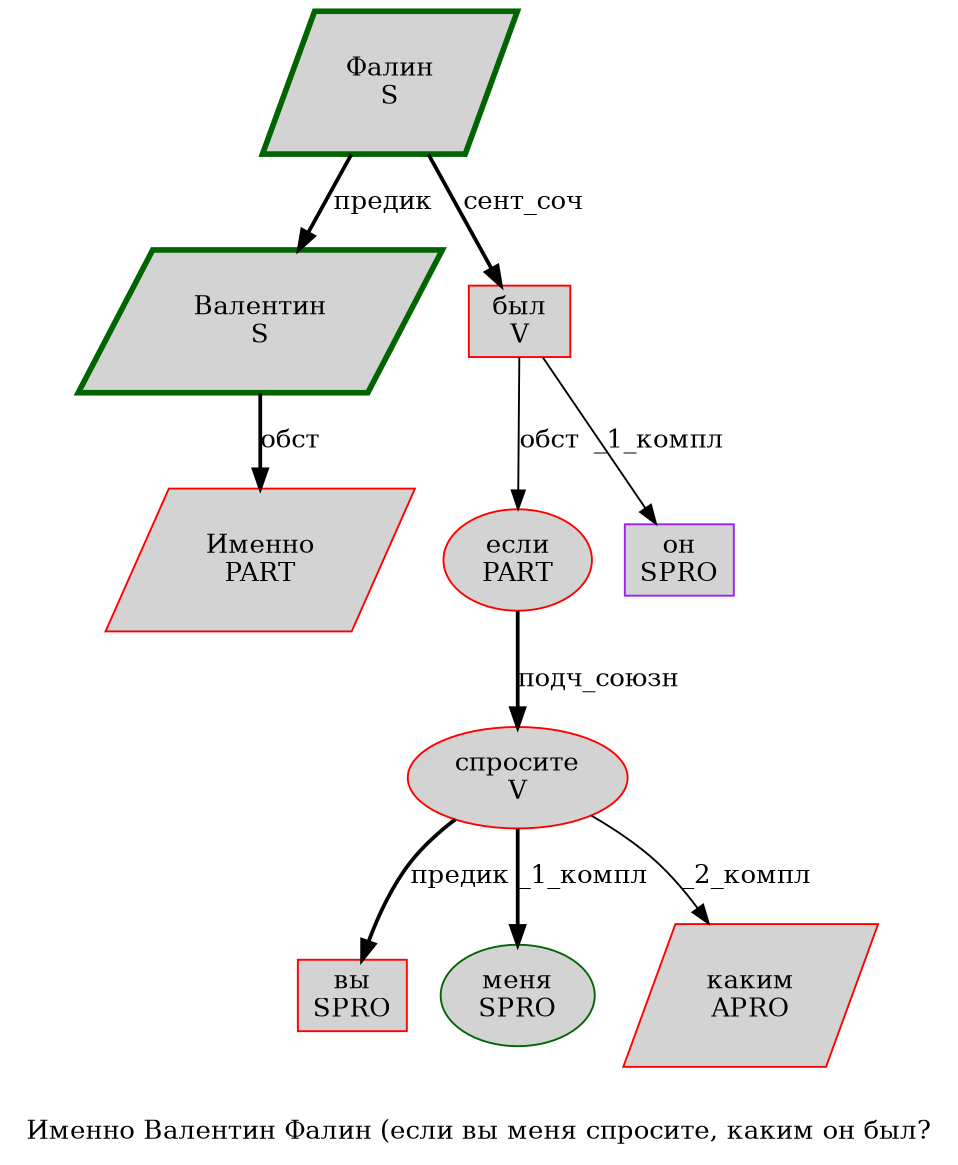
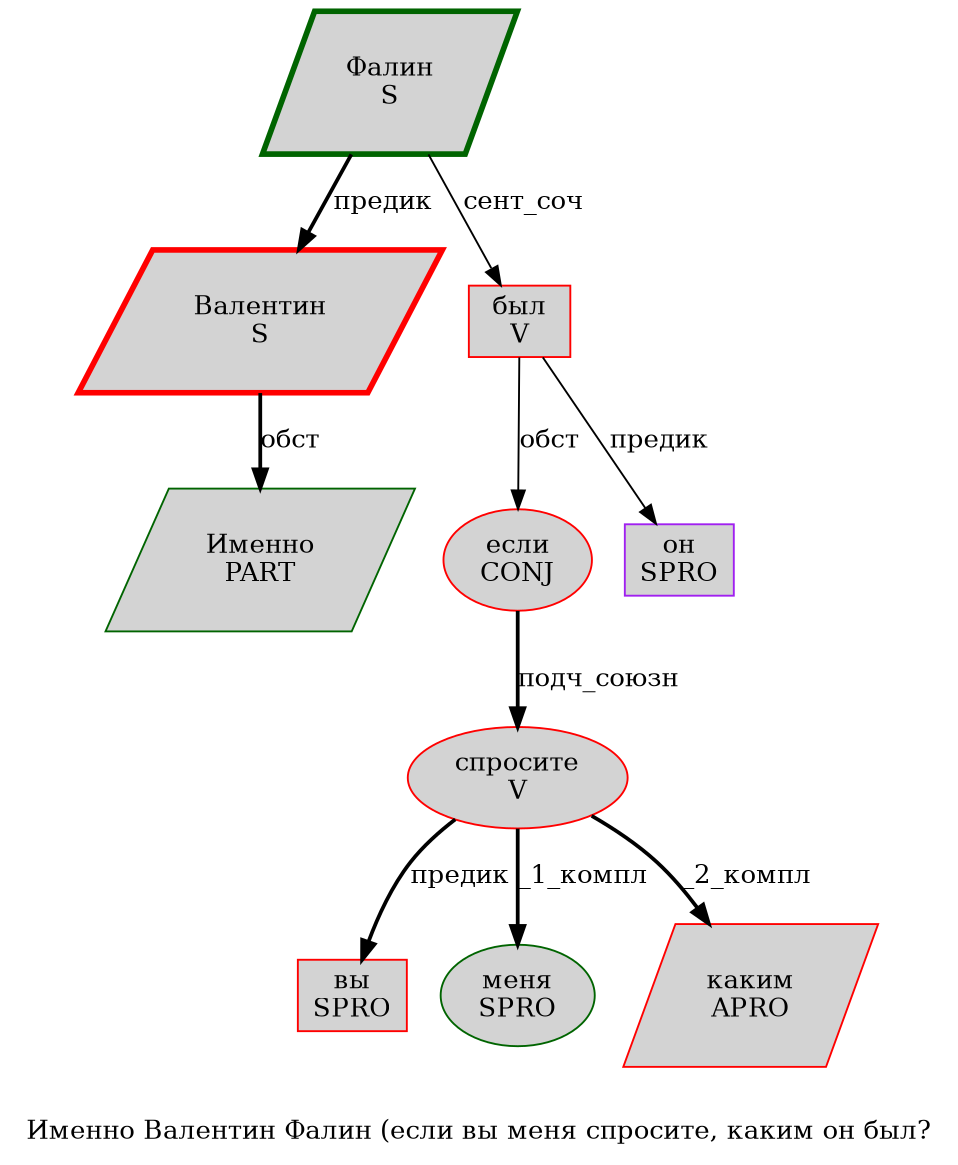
(460, 211) -> (460, 211)
(260, 321) -> (260, 321)
(660, 441) -> (660, 441)
(260, 560) -> (260, 560)
(518, 560) -> (518, 560)
(650, 856) -> (650, 856)
